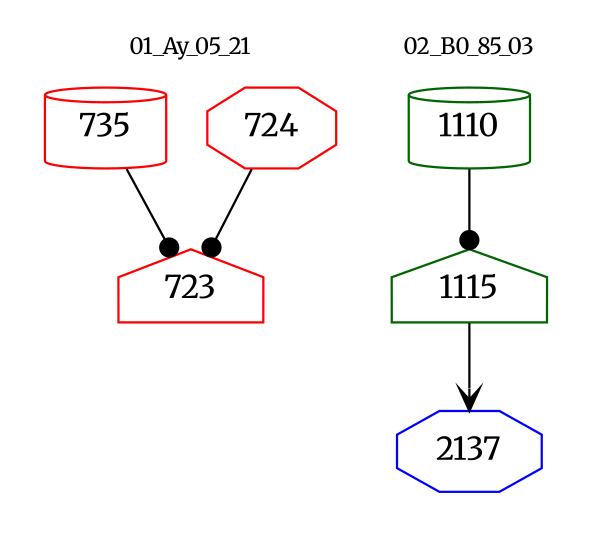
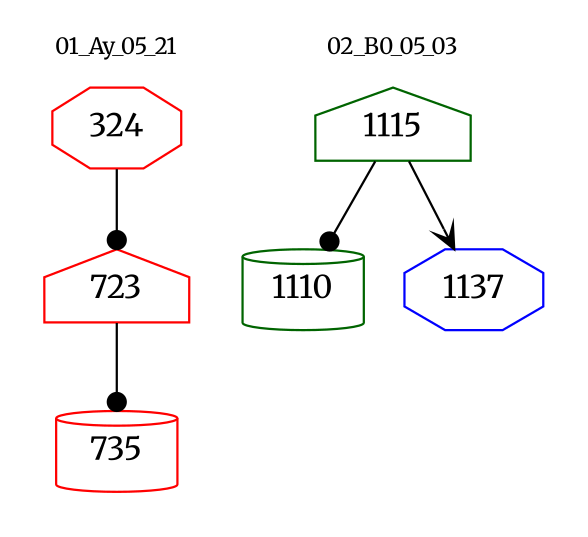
(469, 48) -> (393, 48)
(272, 128) -> (117, 128)
(469, 200) -> (355, 197)
(146, 204) -> (117, 358)
(469, 451) -> (474, 290)
